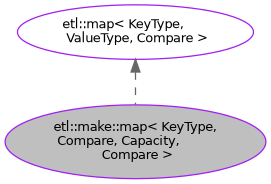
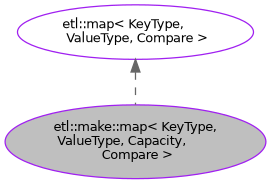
(135, 142) -> (135, 142)
